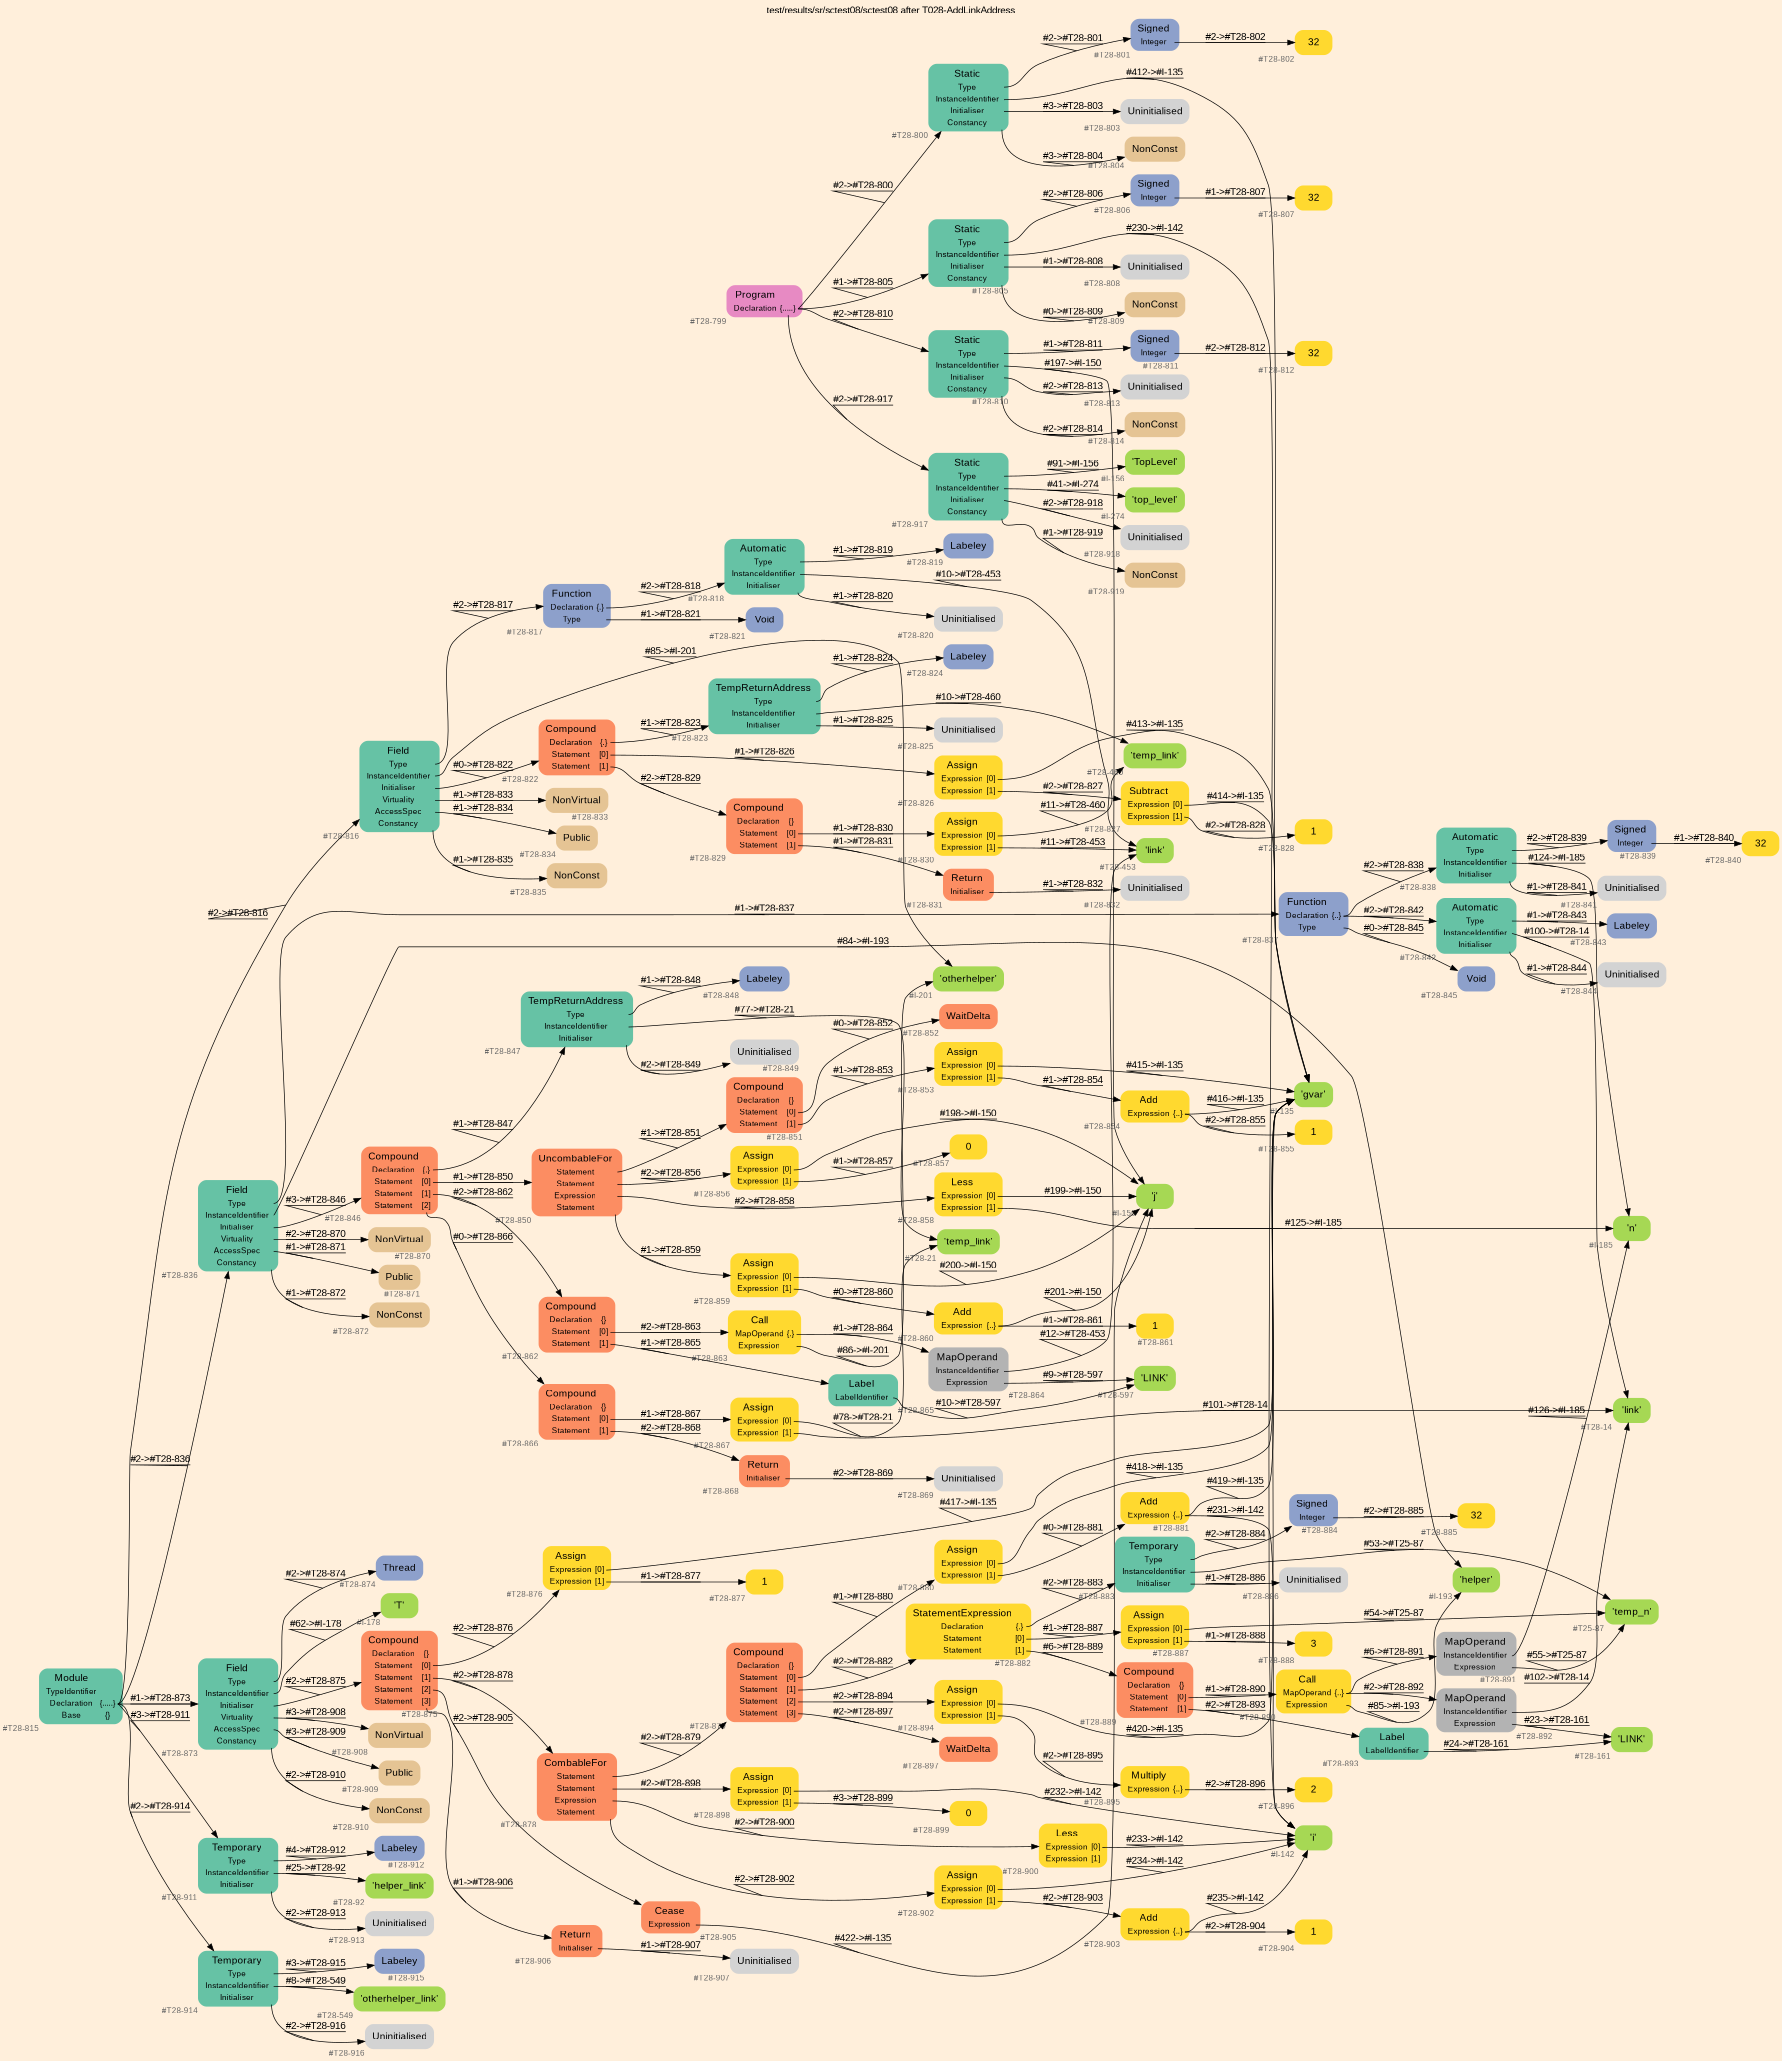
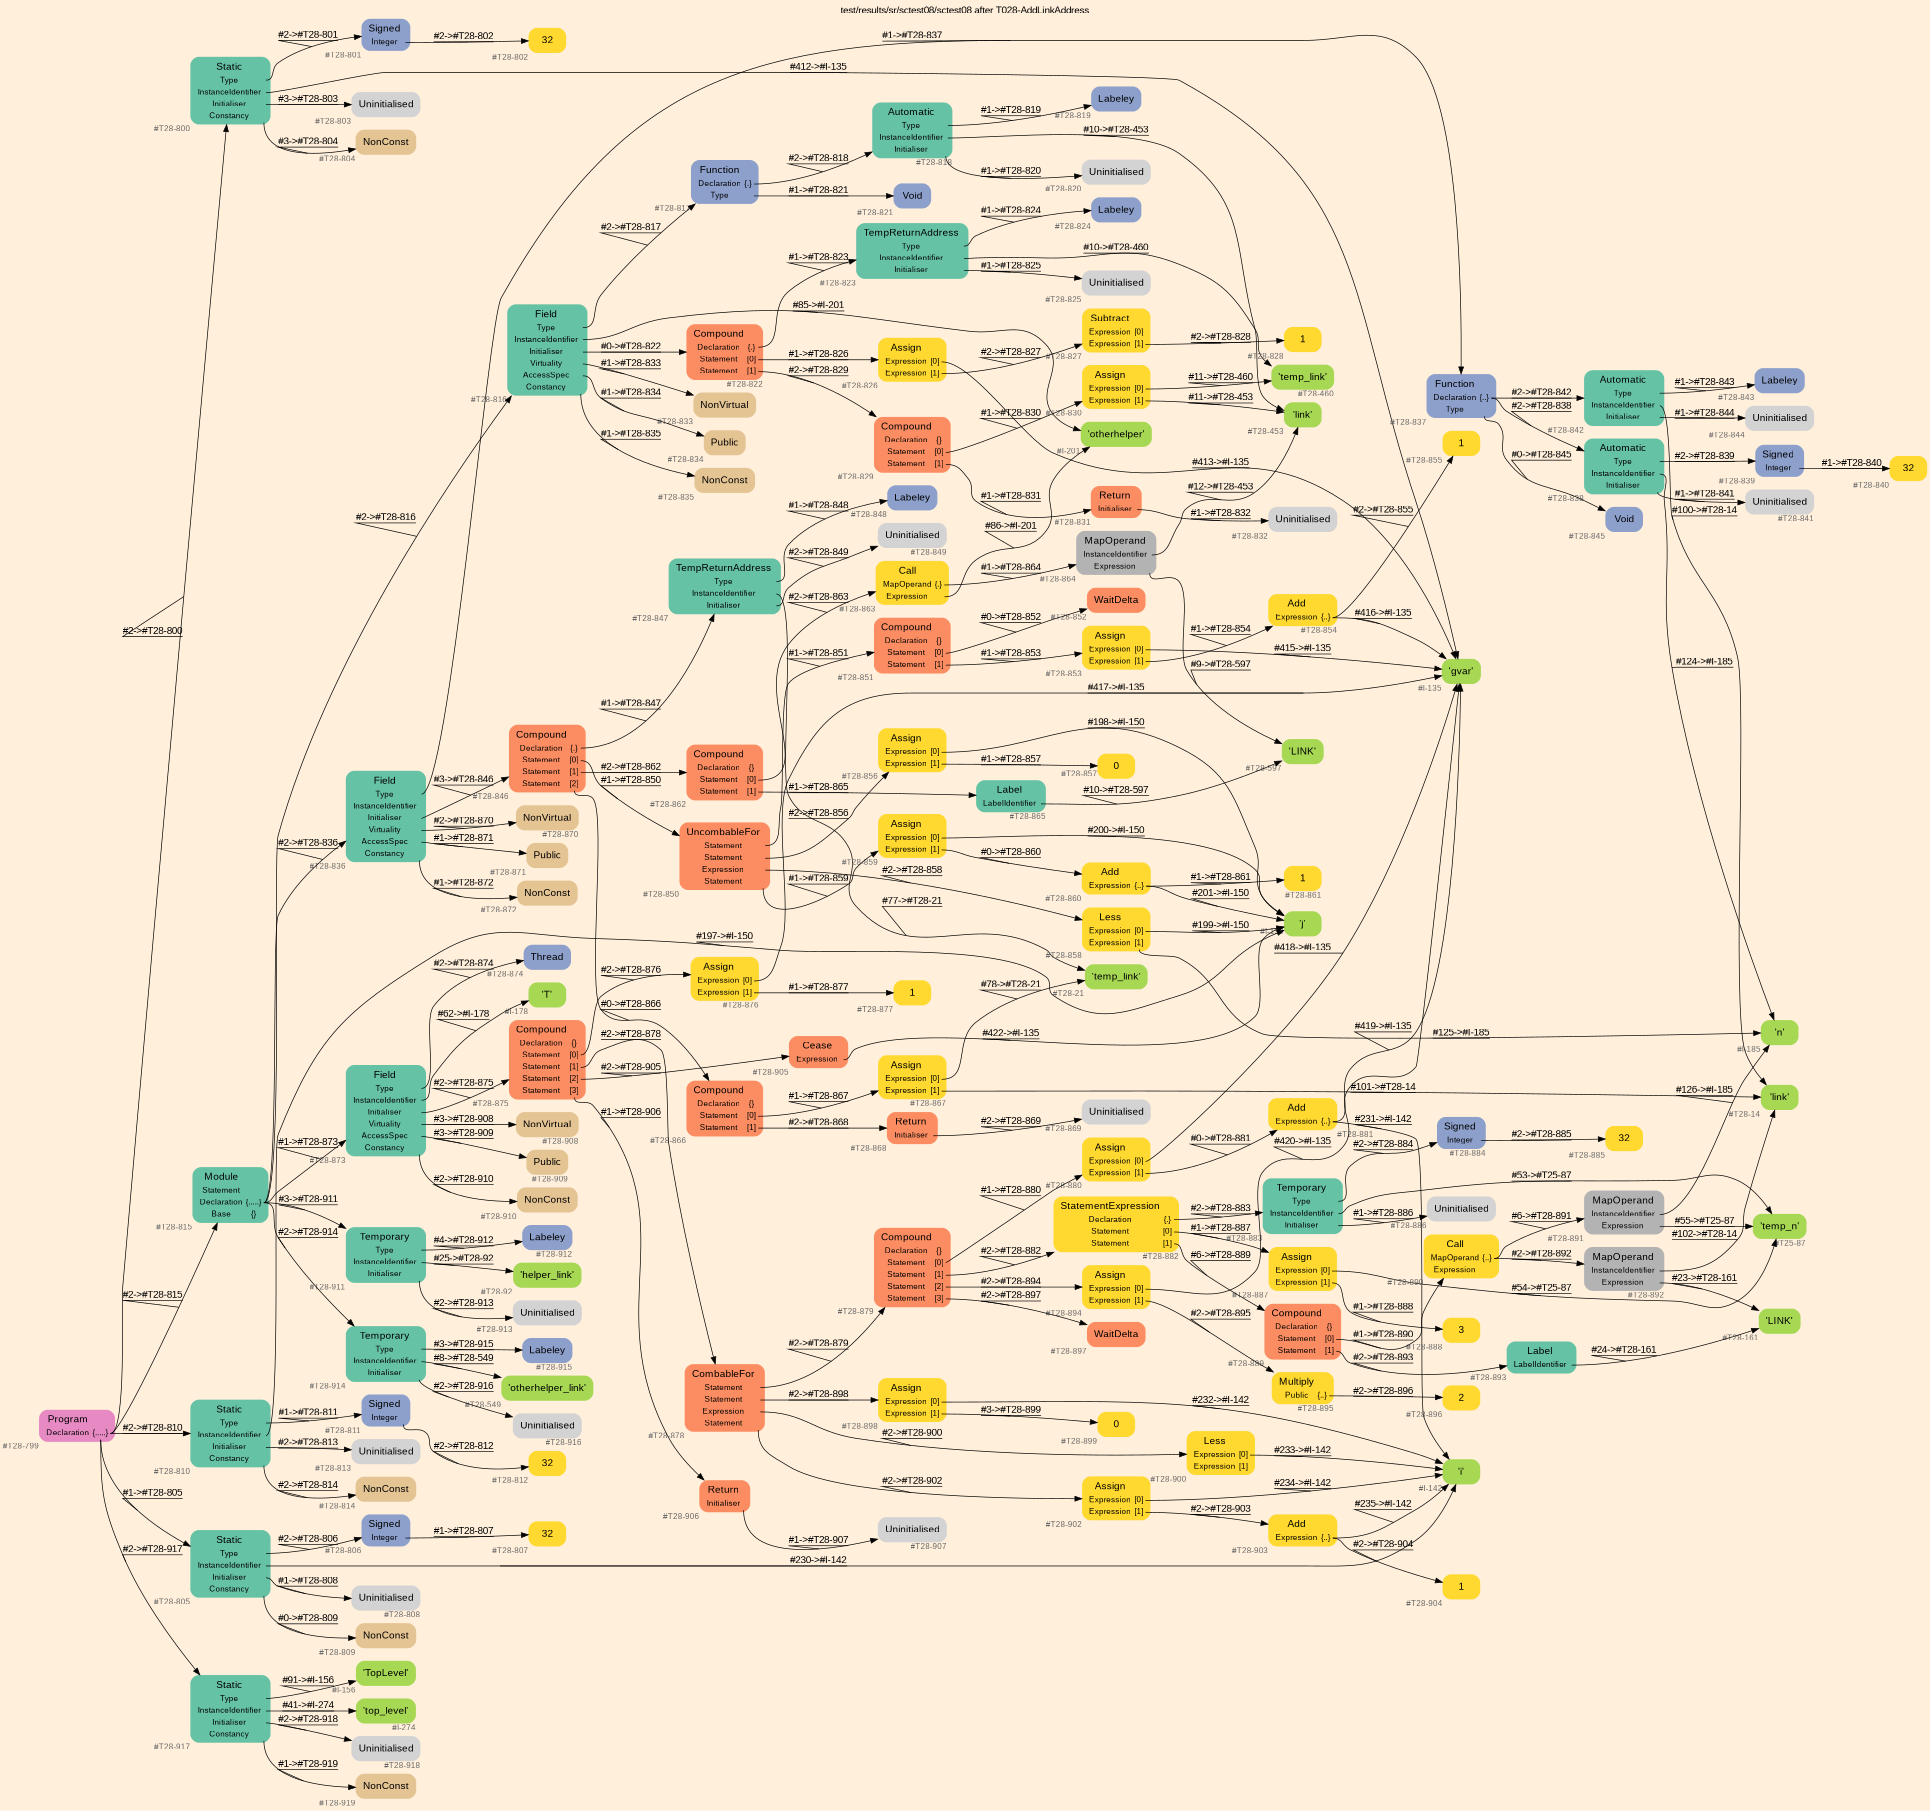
(1266, 819) -> none
none -> (166, 1334)
(1476, 1580) -> none
(71, 1691) -> (221, 1190)
(1149, 1789) -> (1297, 1395)
